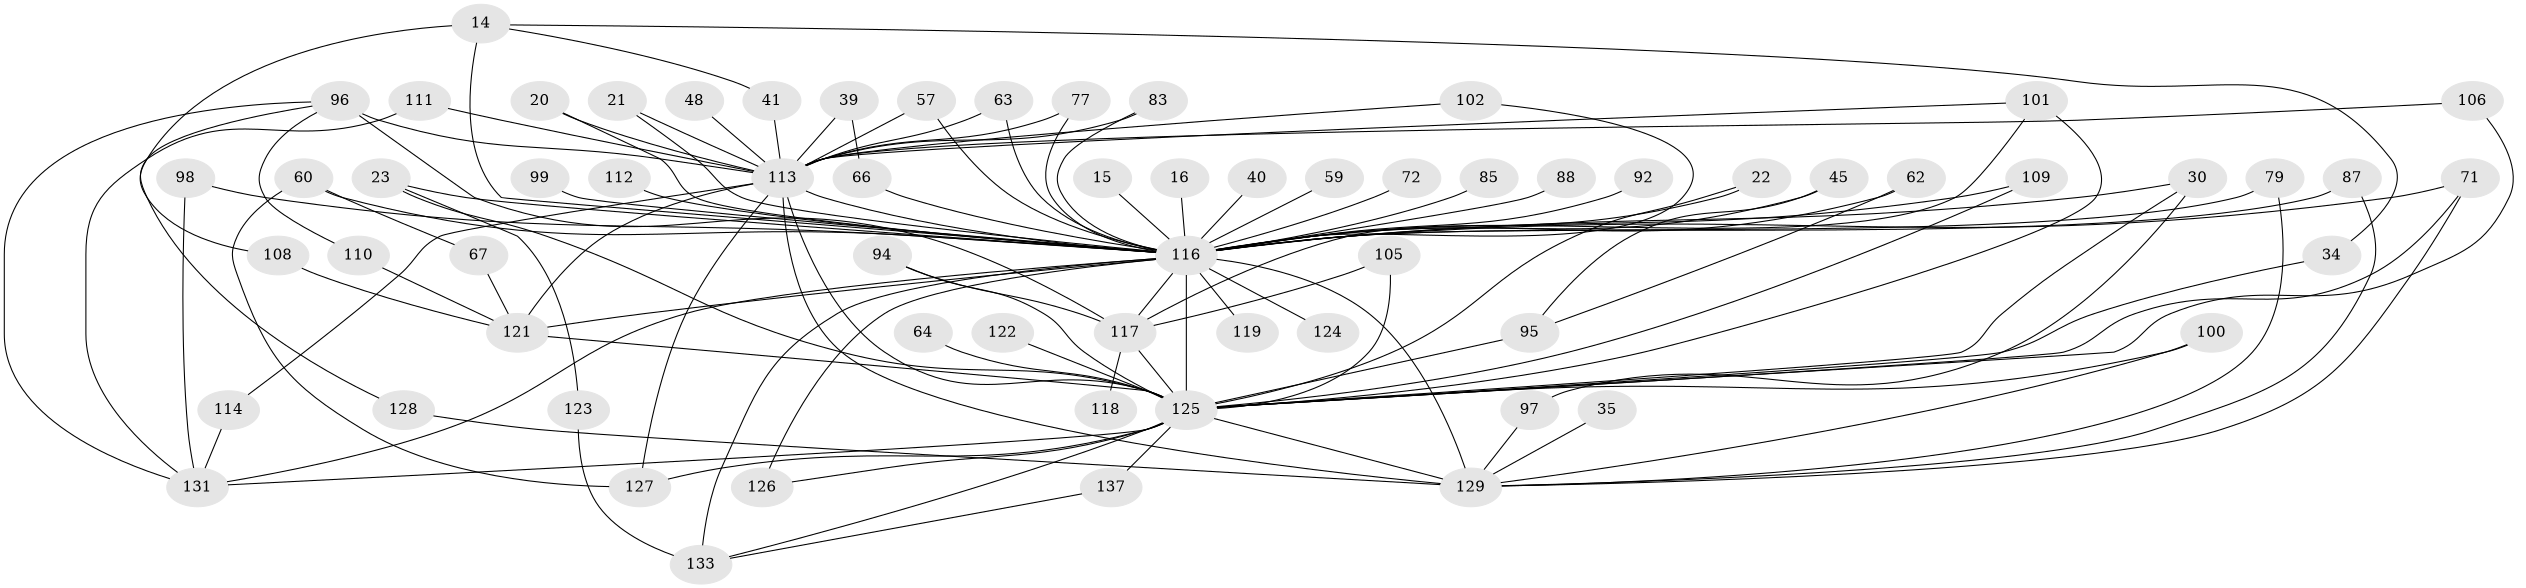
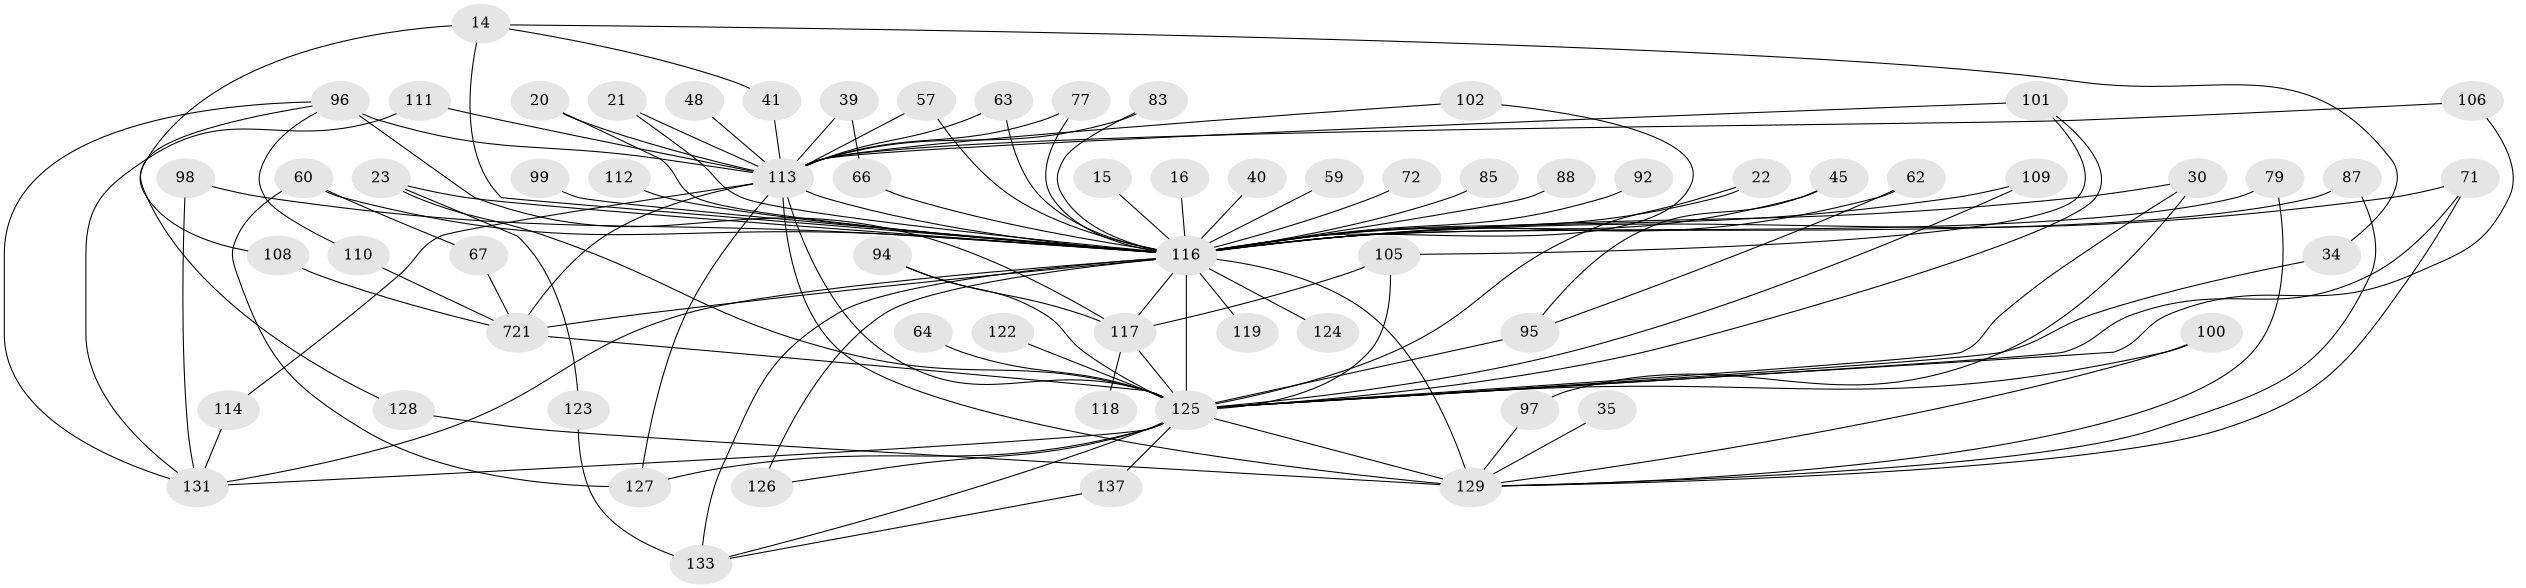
(1597, 227) -> (1797, 243)
(517, 333) -> (517, 333)
